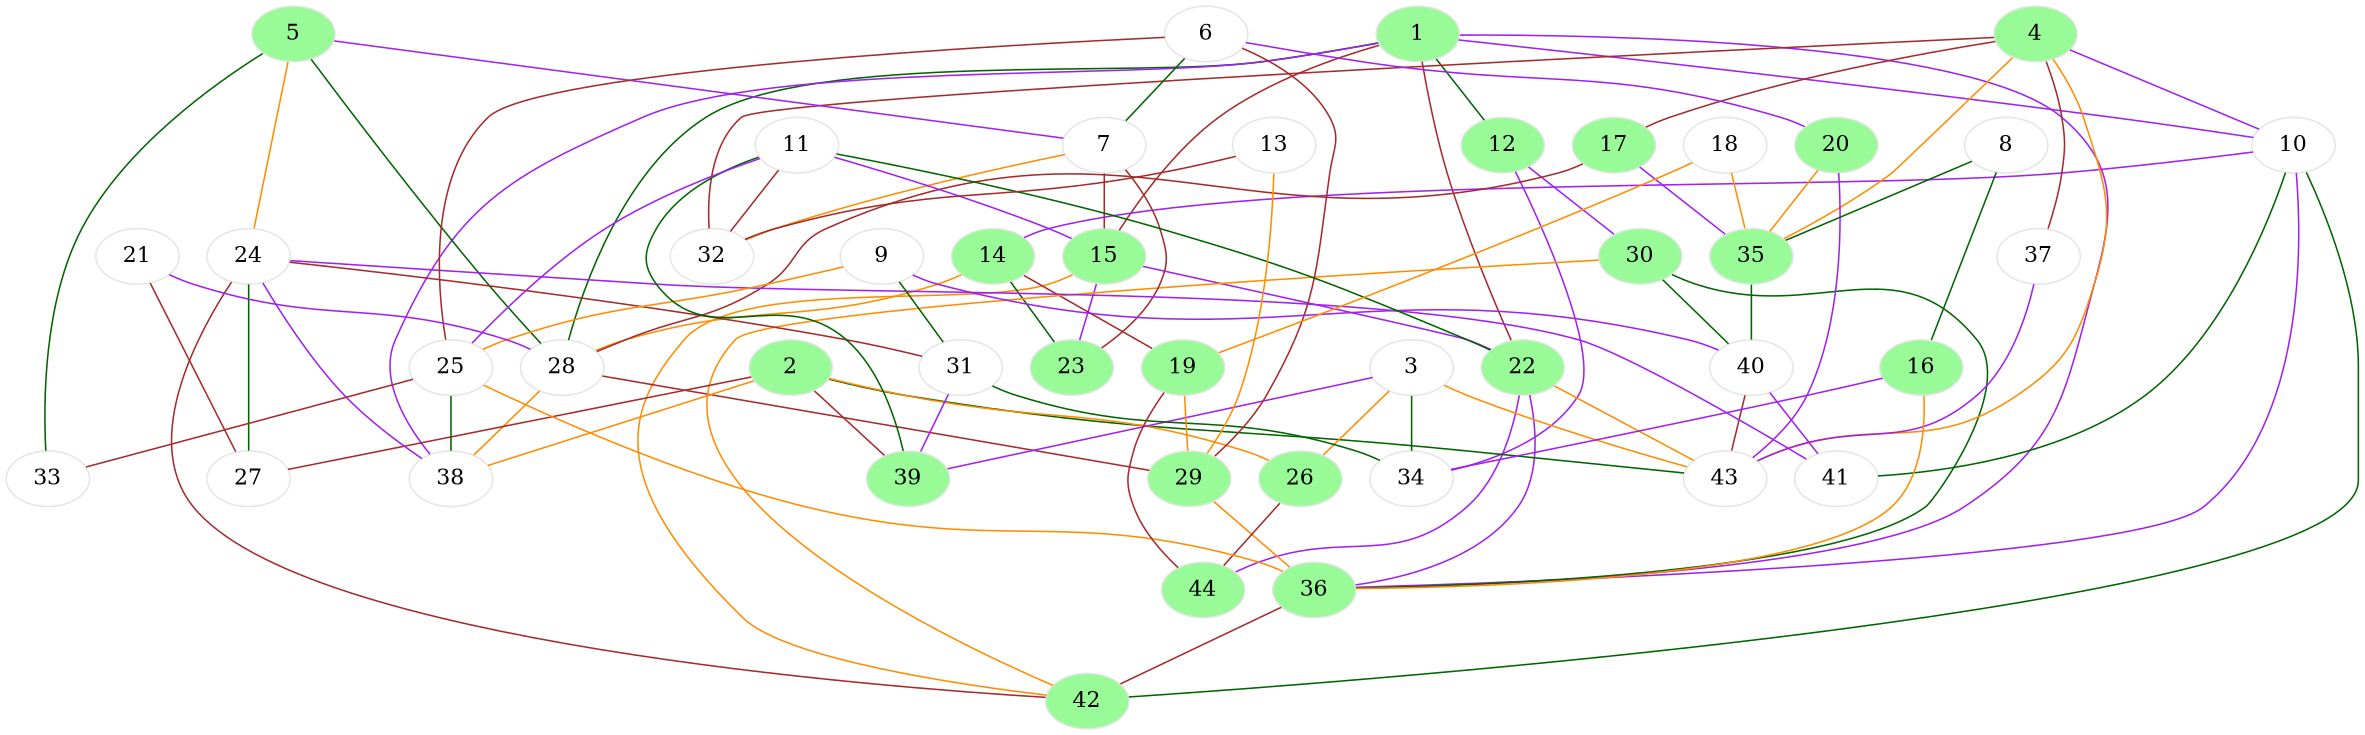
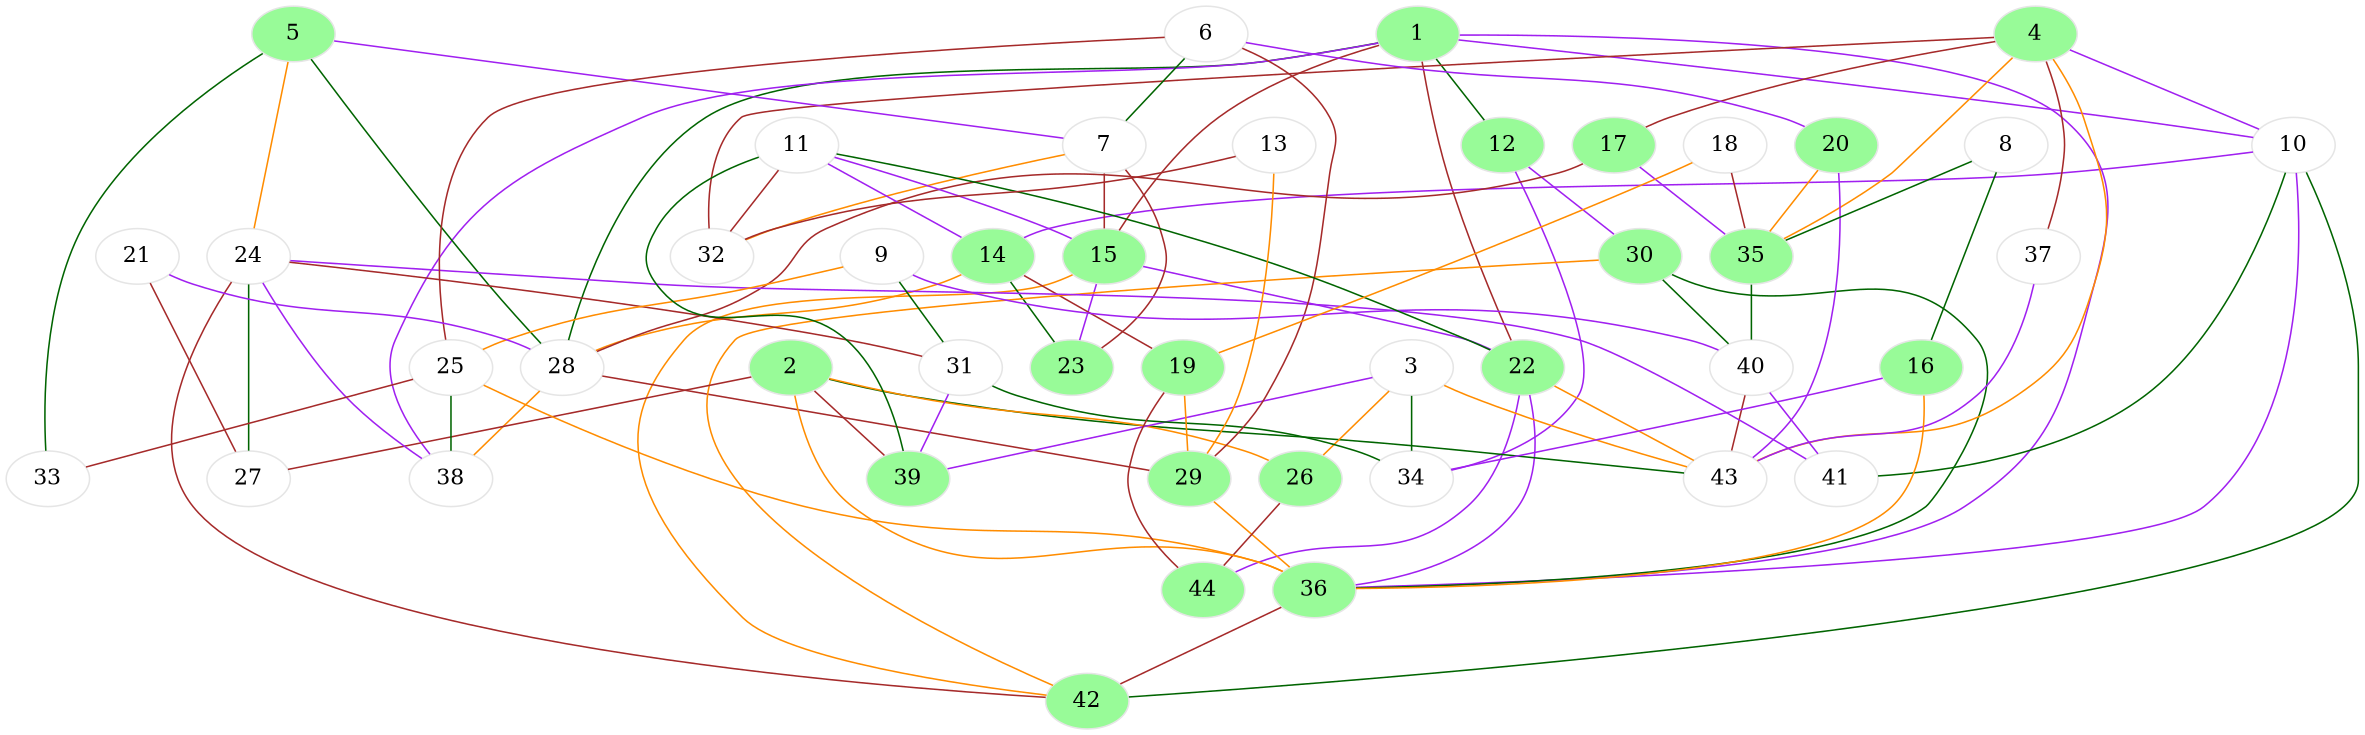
(1738, 201) -> (1738, 201)
(596, 235) -> (875, 190)
(621, 423) -> (1000, 558)
